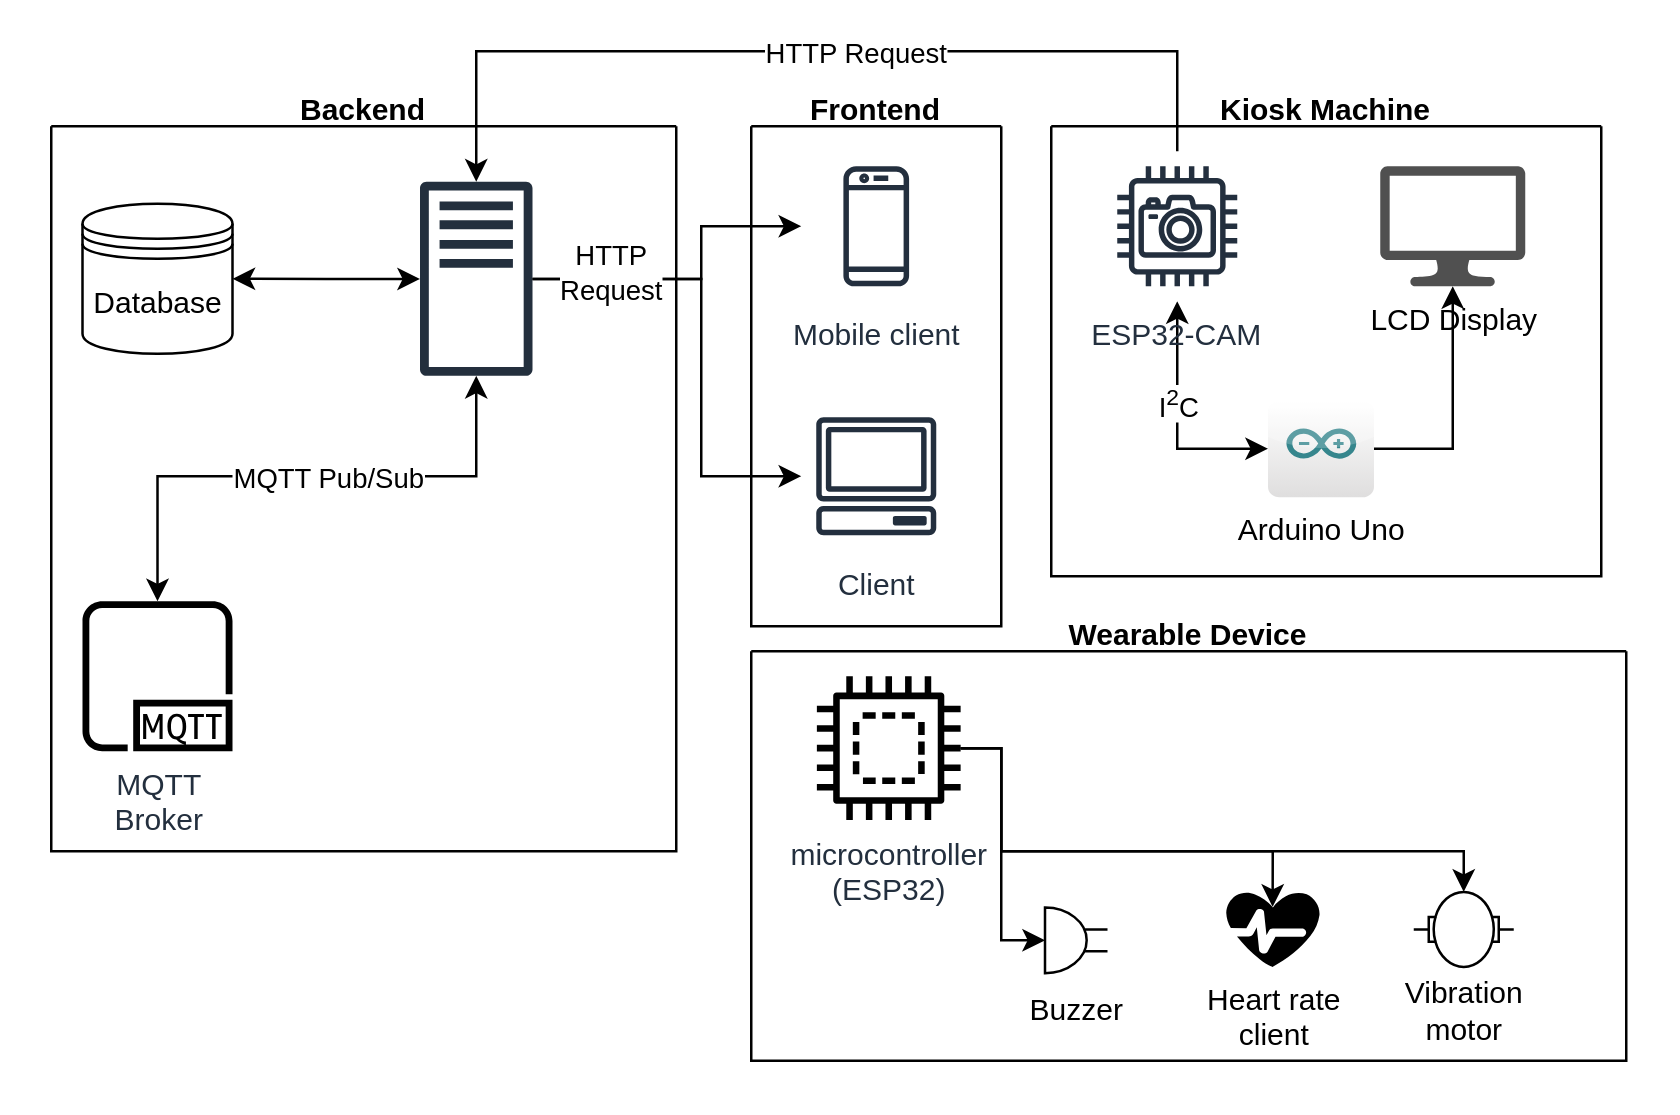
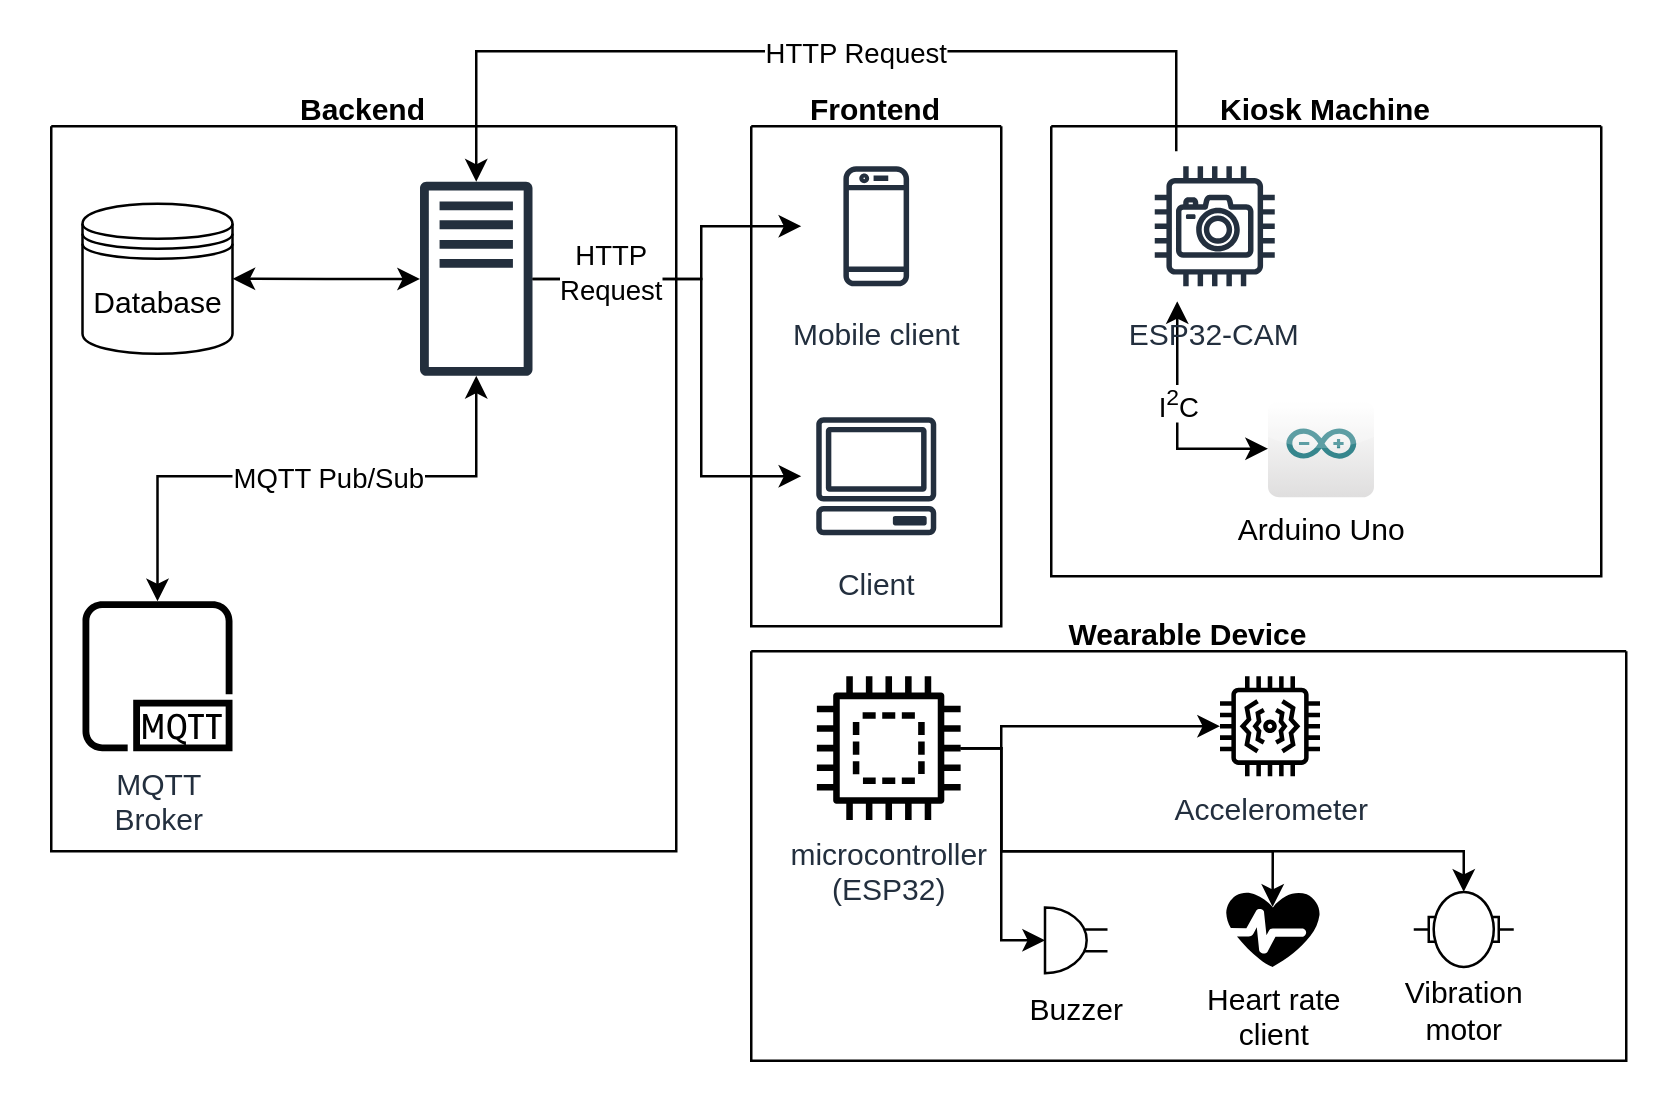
(1177, 226) -> (1215, 226)
(1453, 226) -> none
(1453, 415) -> none
none -> (1094, 726)
none -> (1270, 726)
